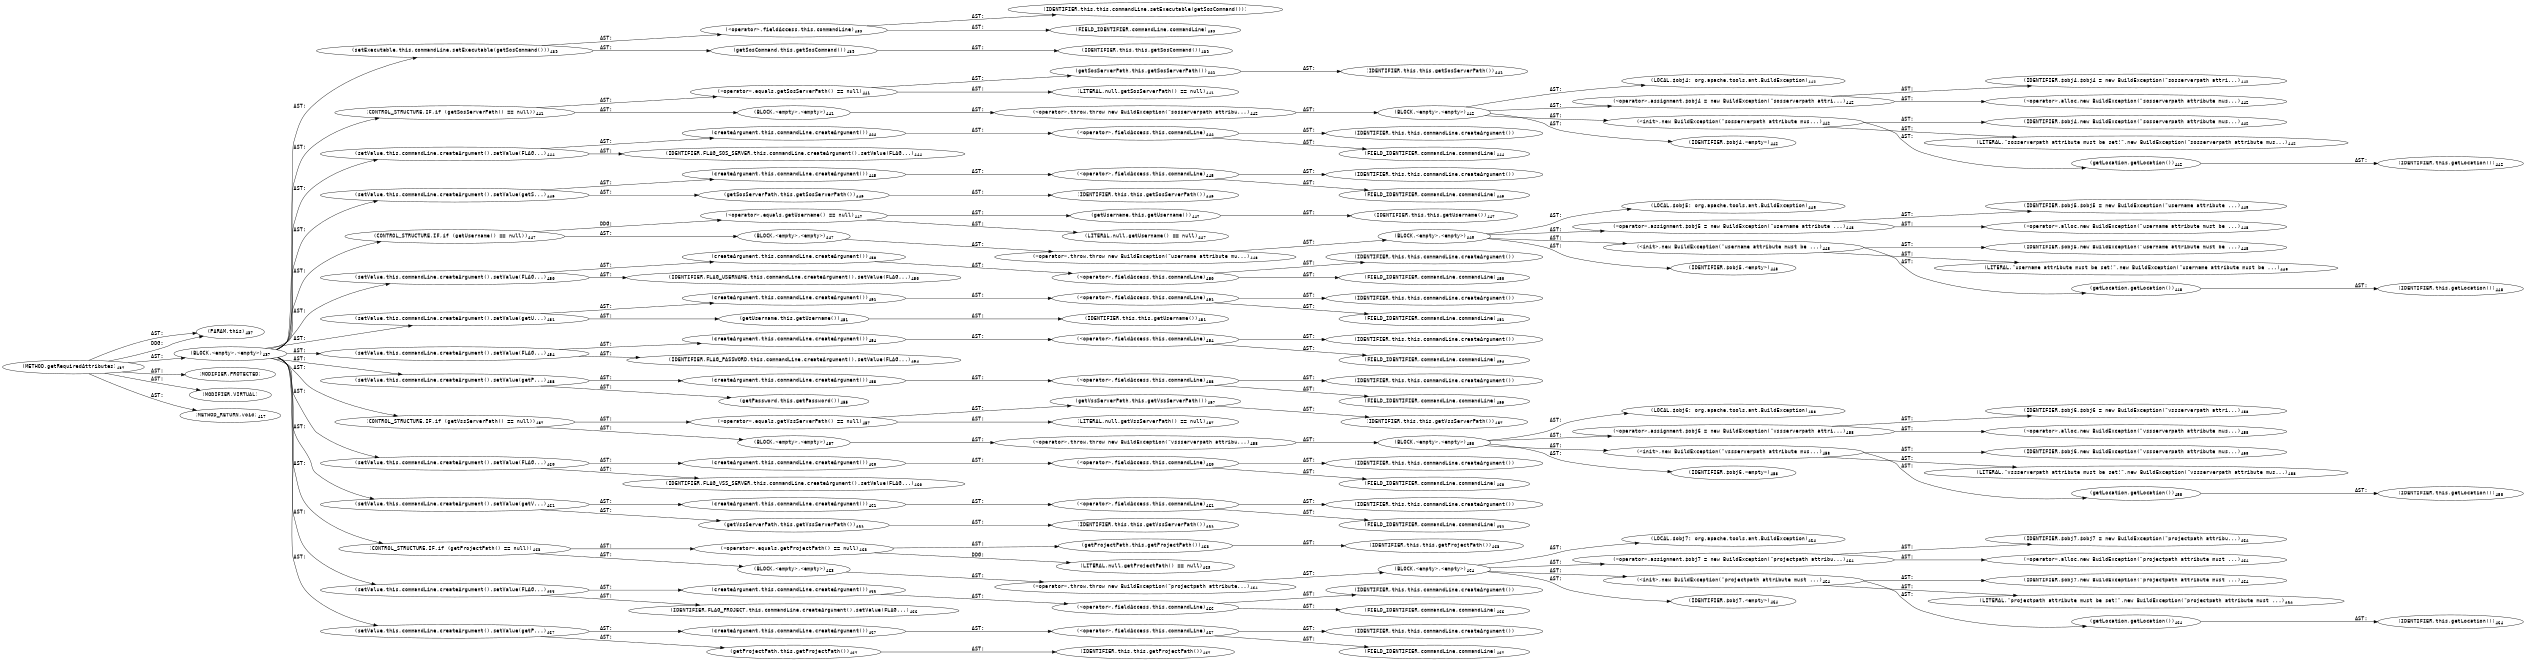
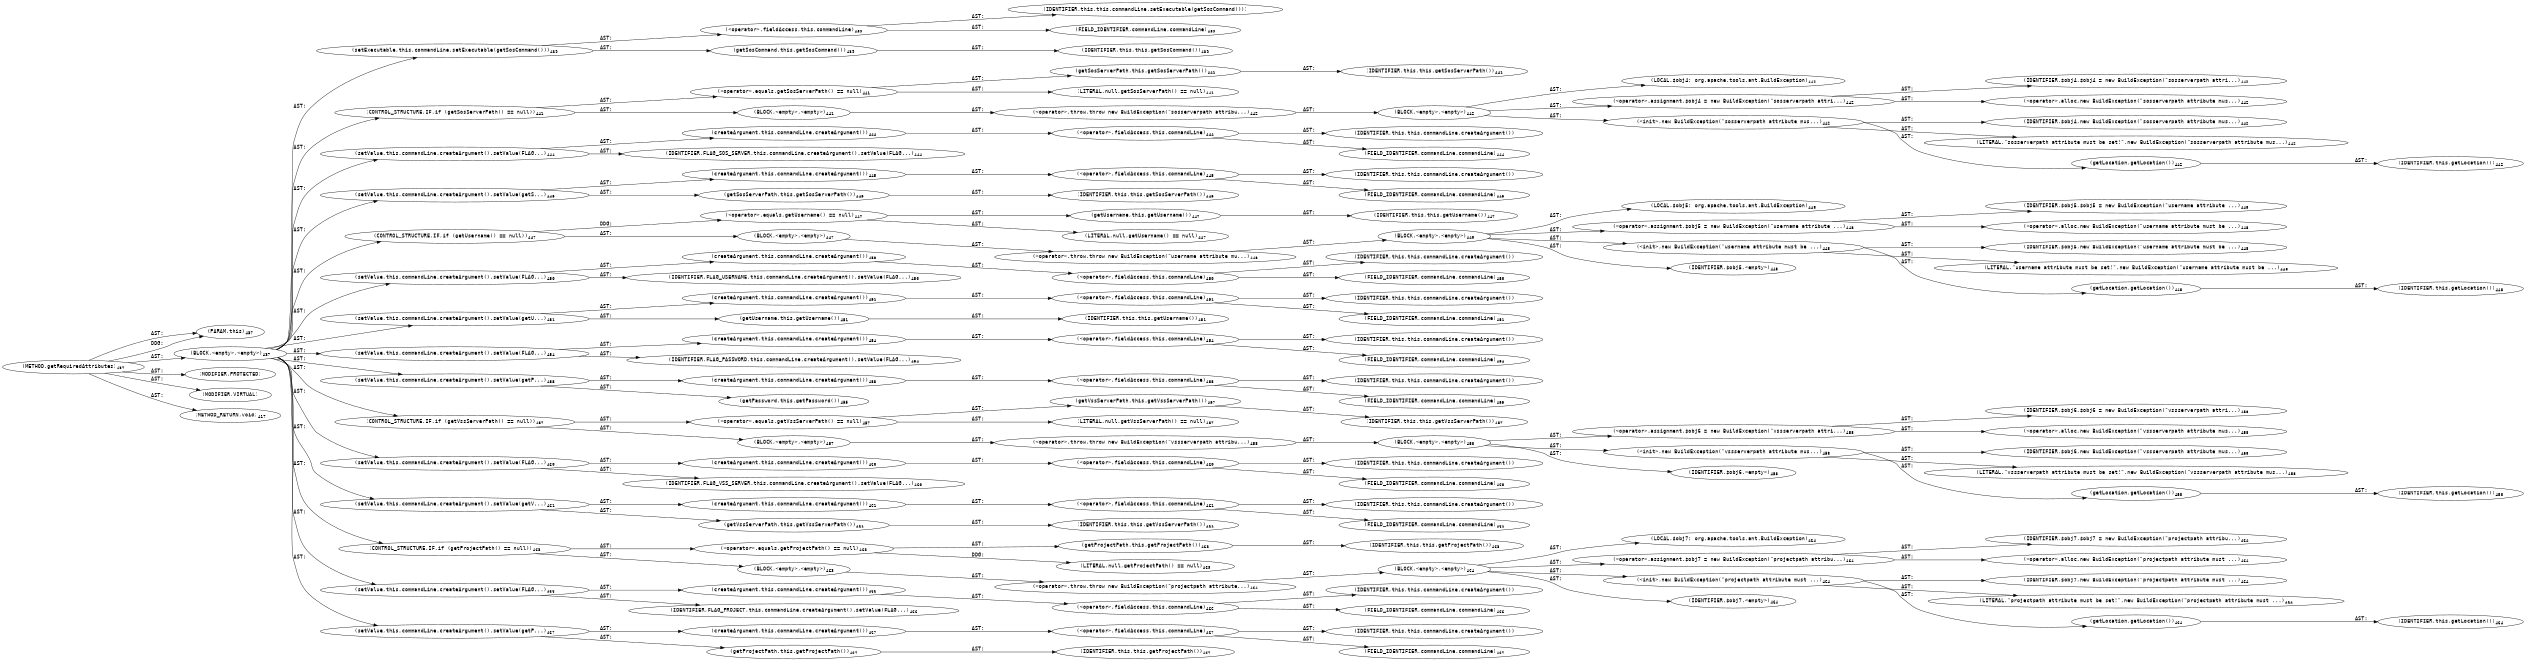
(1733, 143) -> none
(1733, 411) -> none
